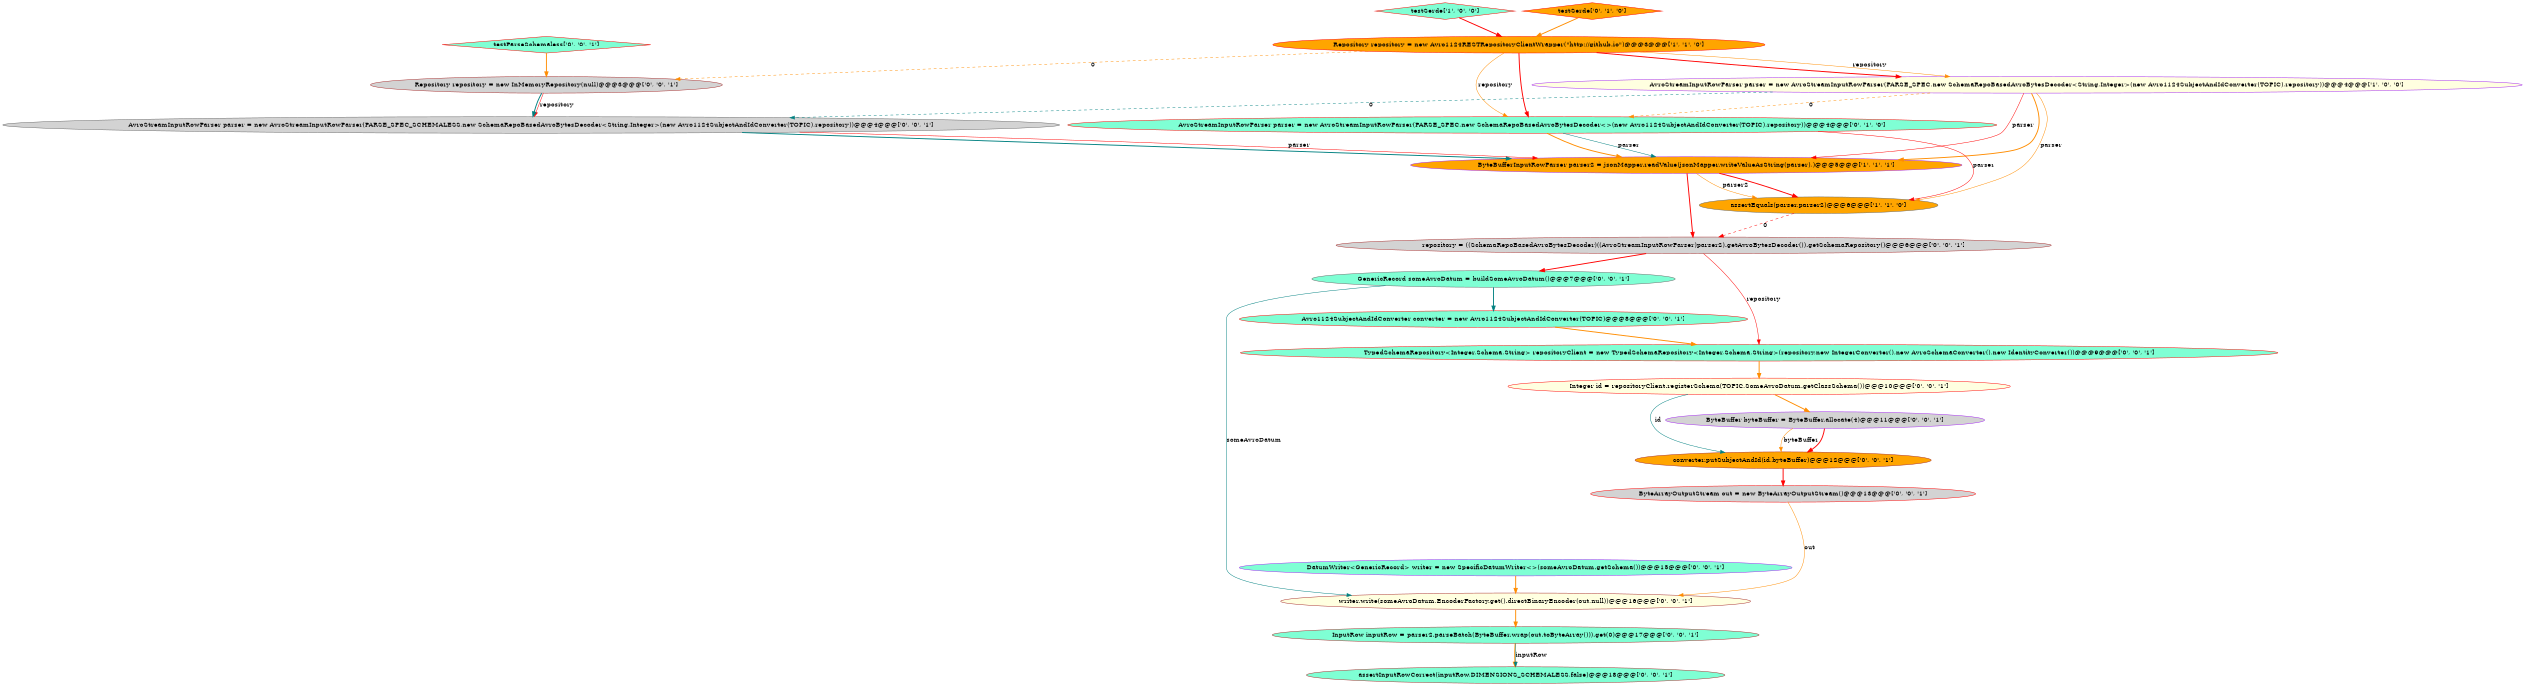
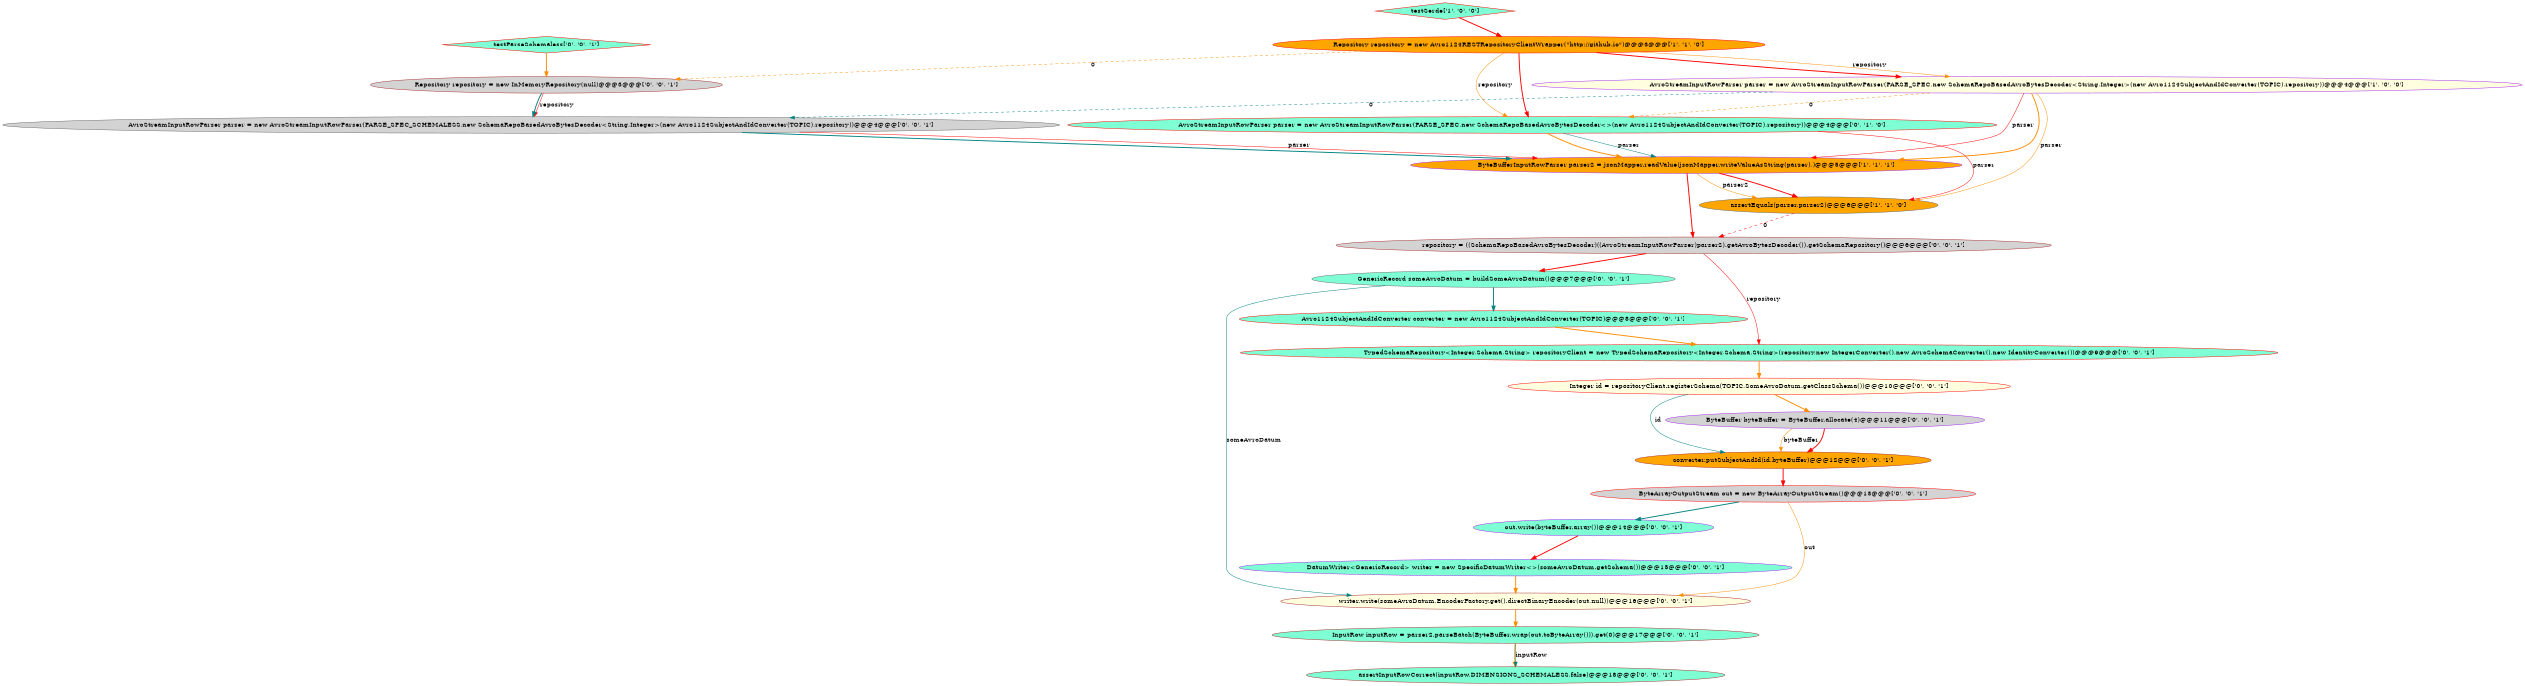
(1592, 11) -> none
none -> (1594, 528)
